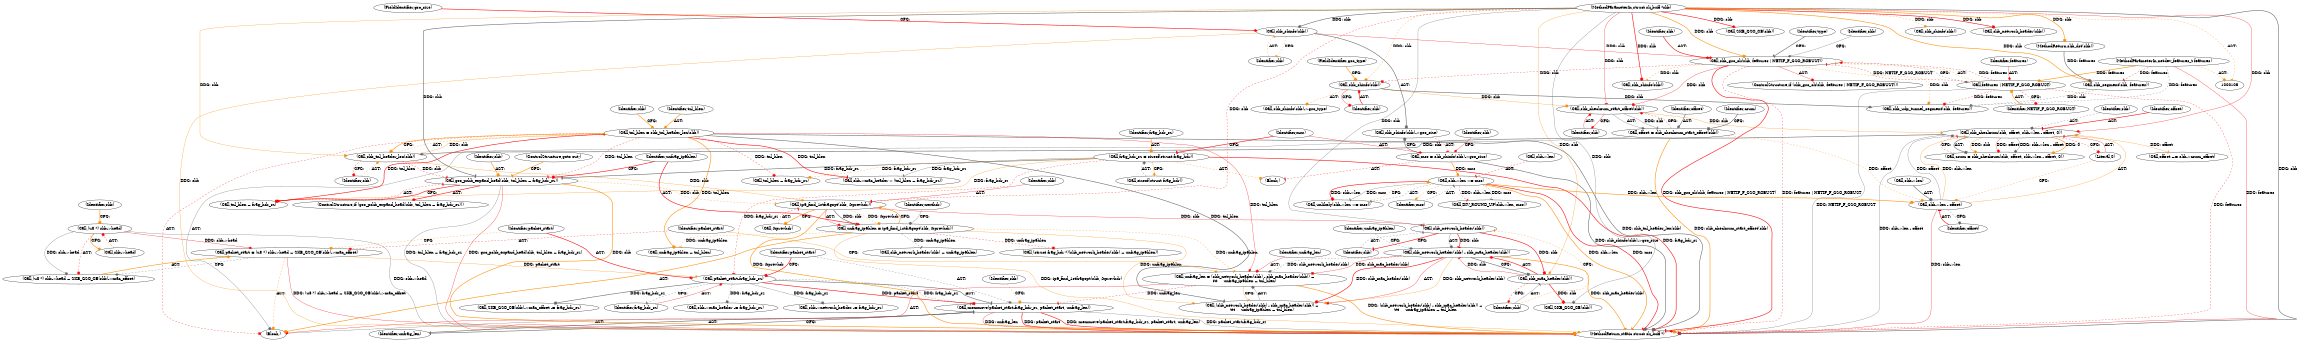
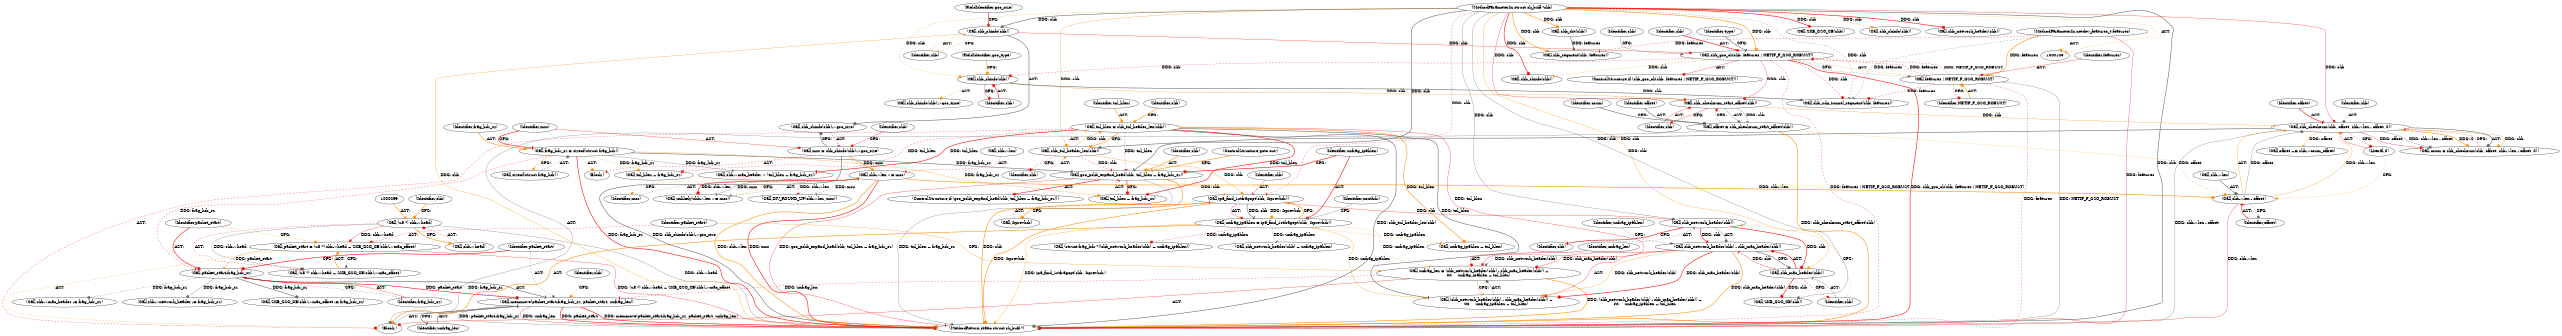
(2065, 46) -> (1569, 32)
(1868, 75) -> (1817, 74)
(2035, 100) -> (1731, 18)
none -> (389, 199)
